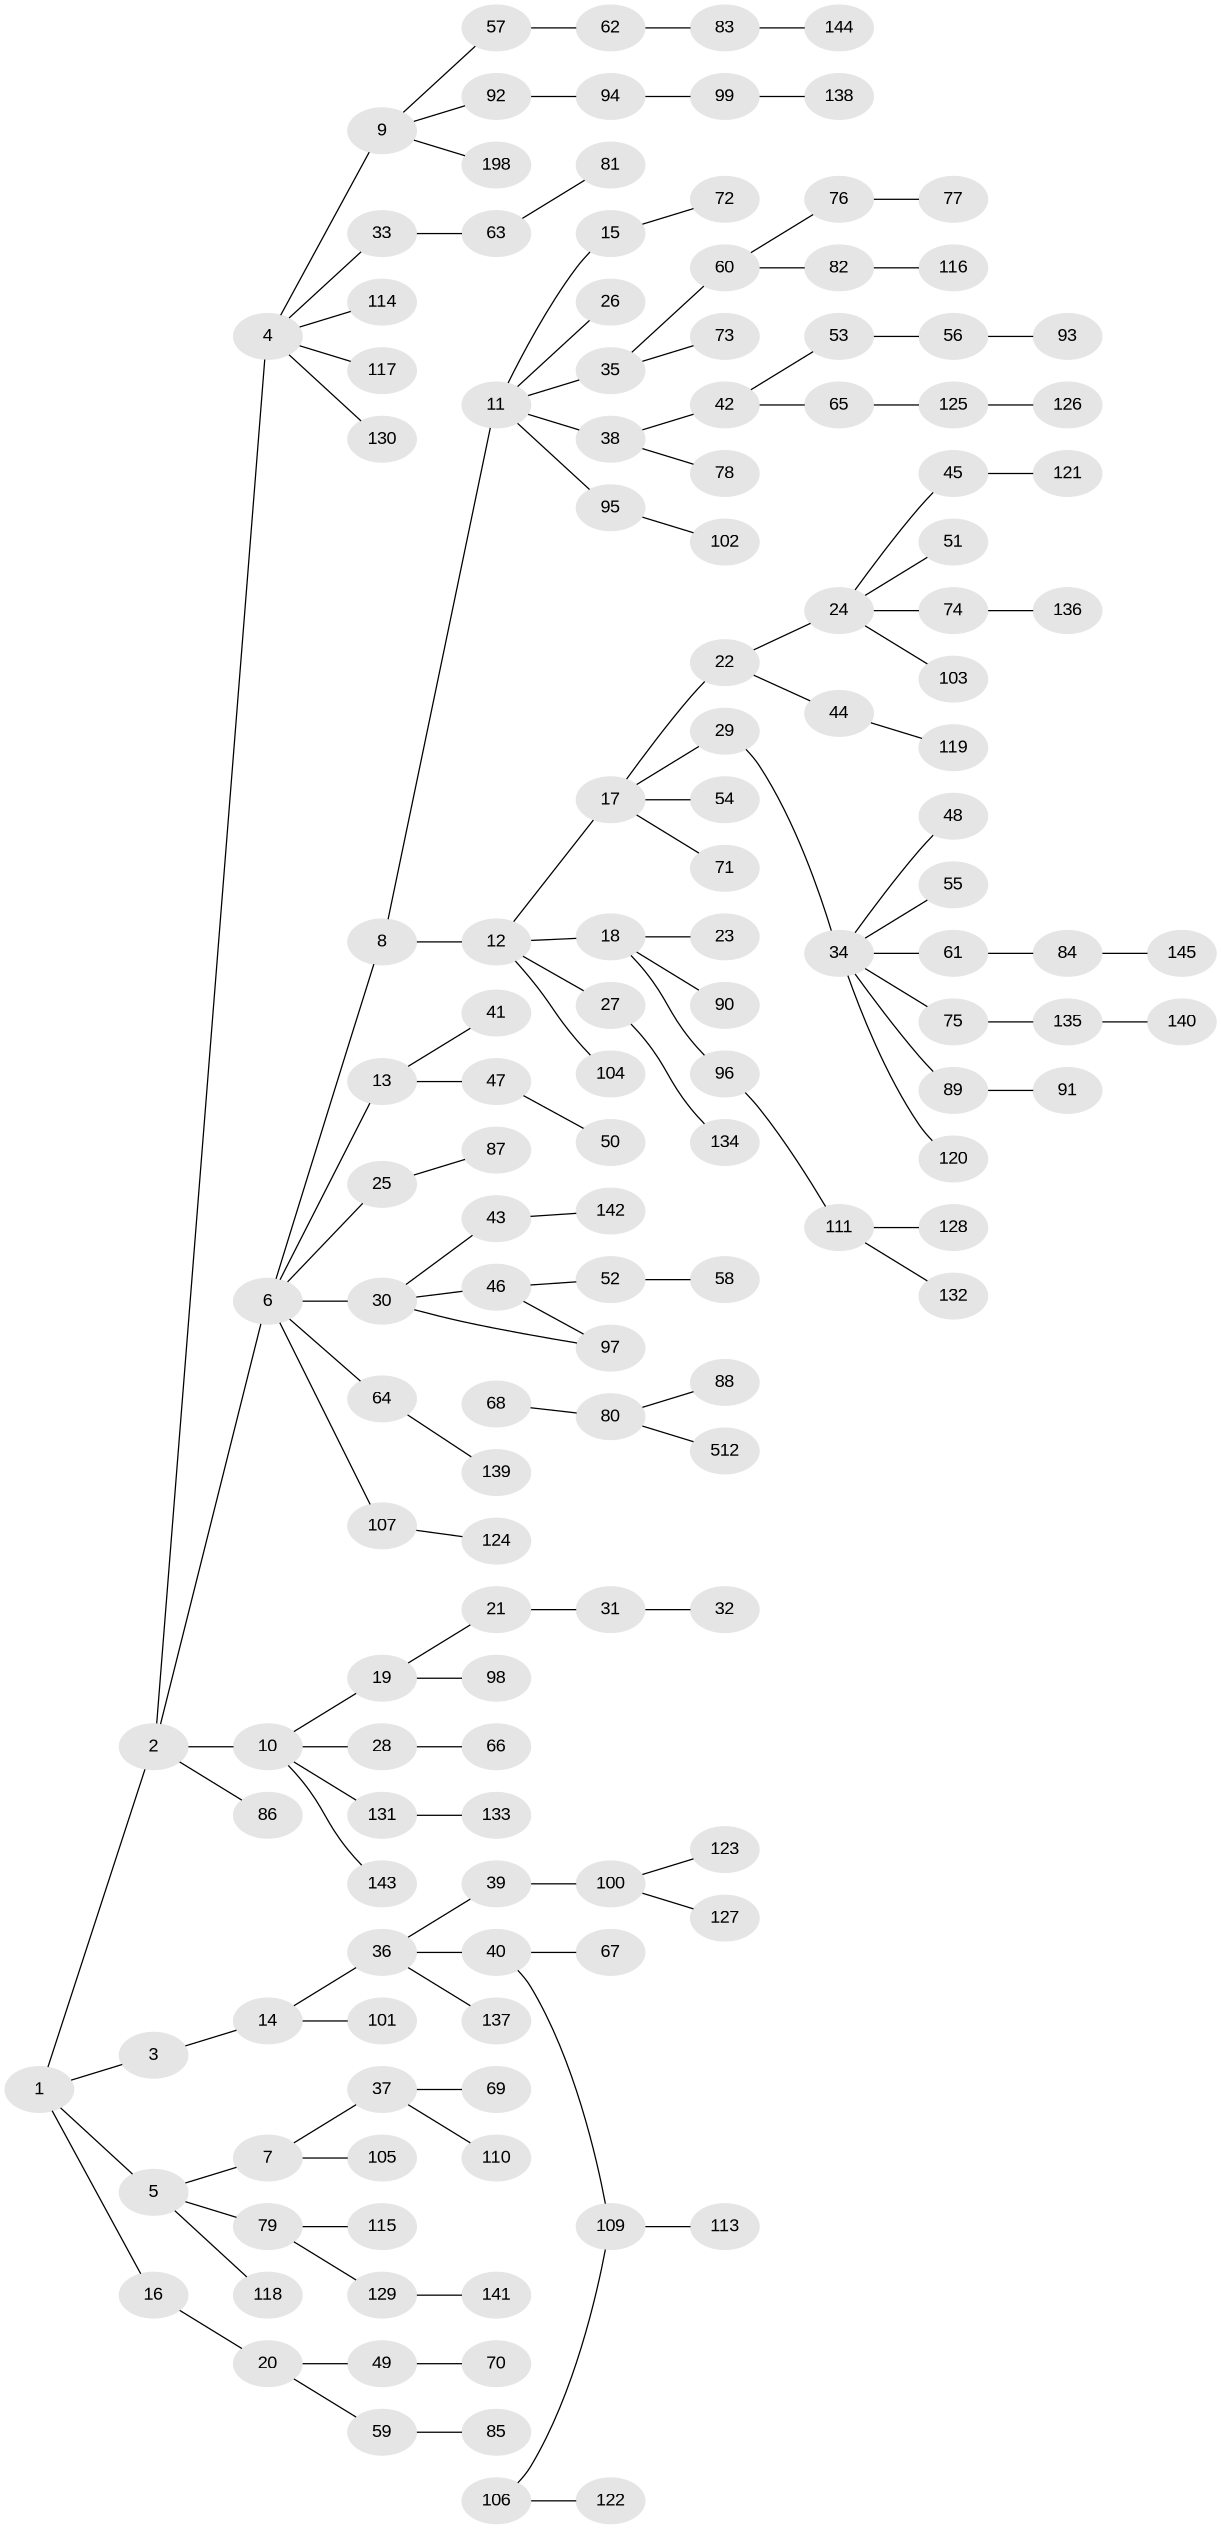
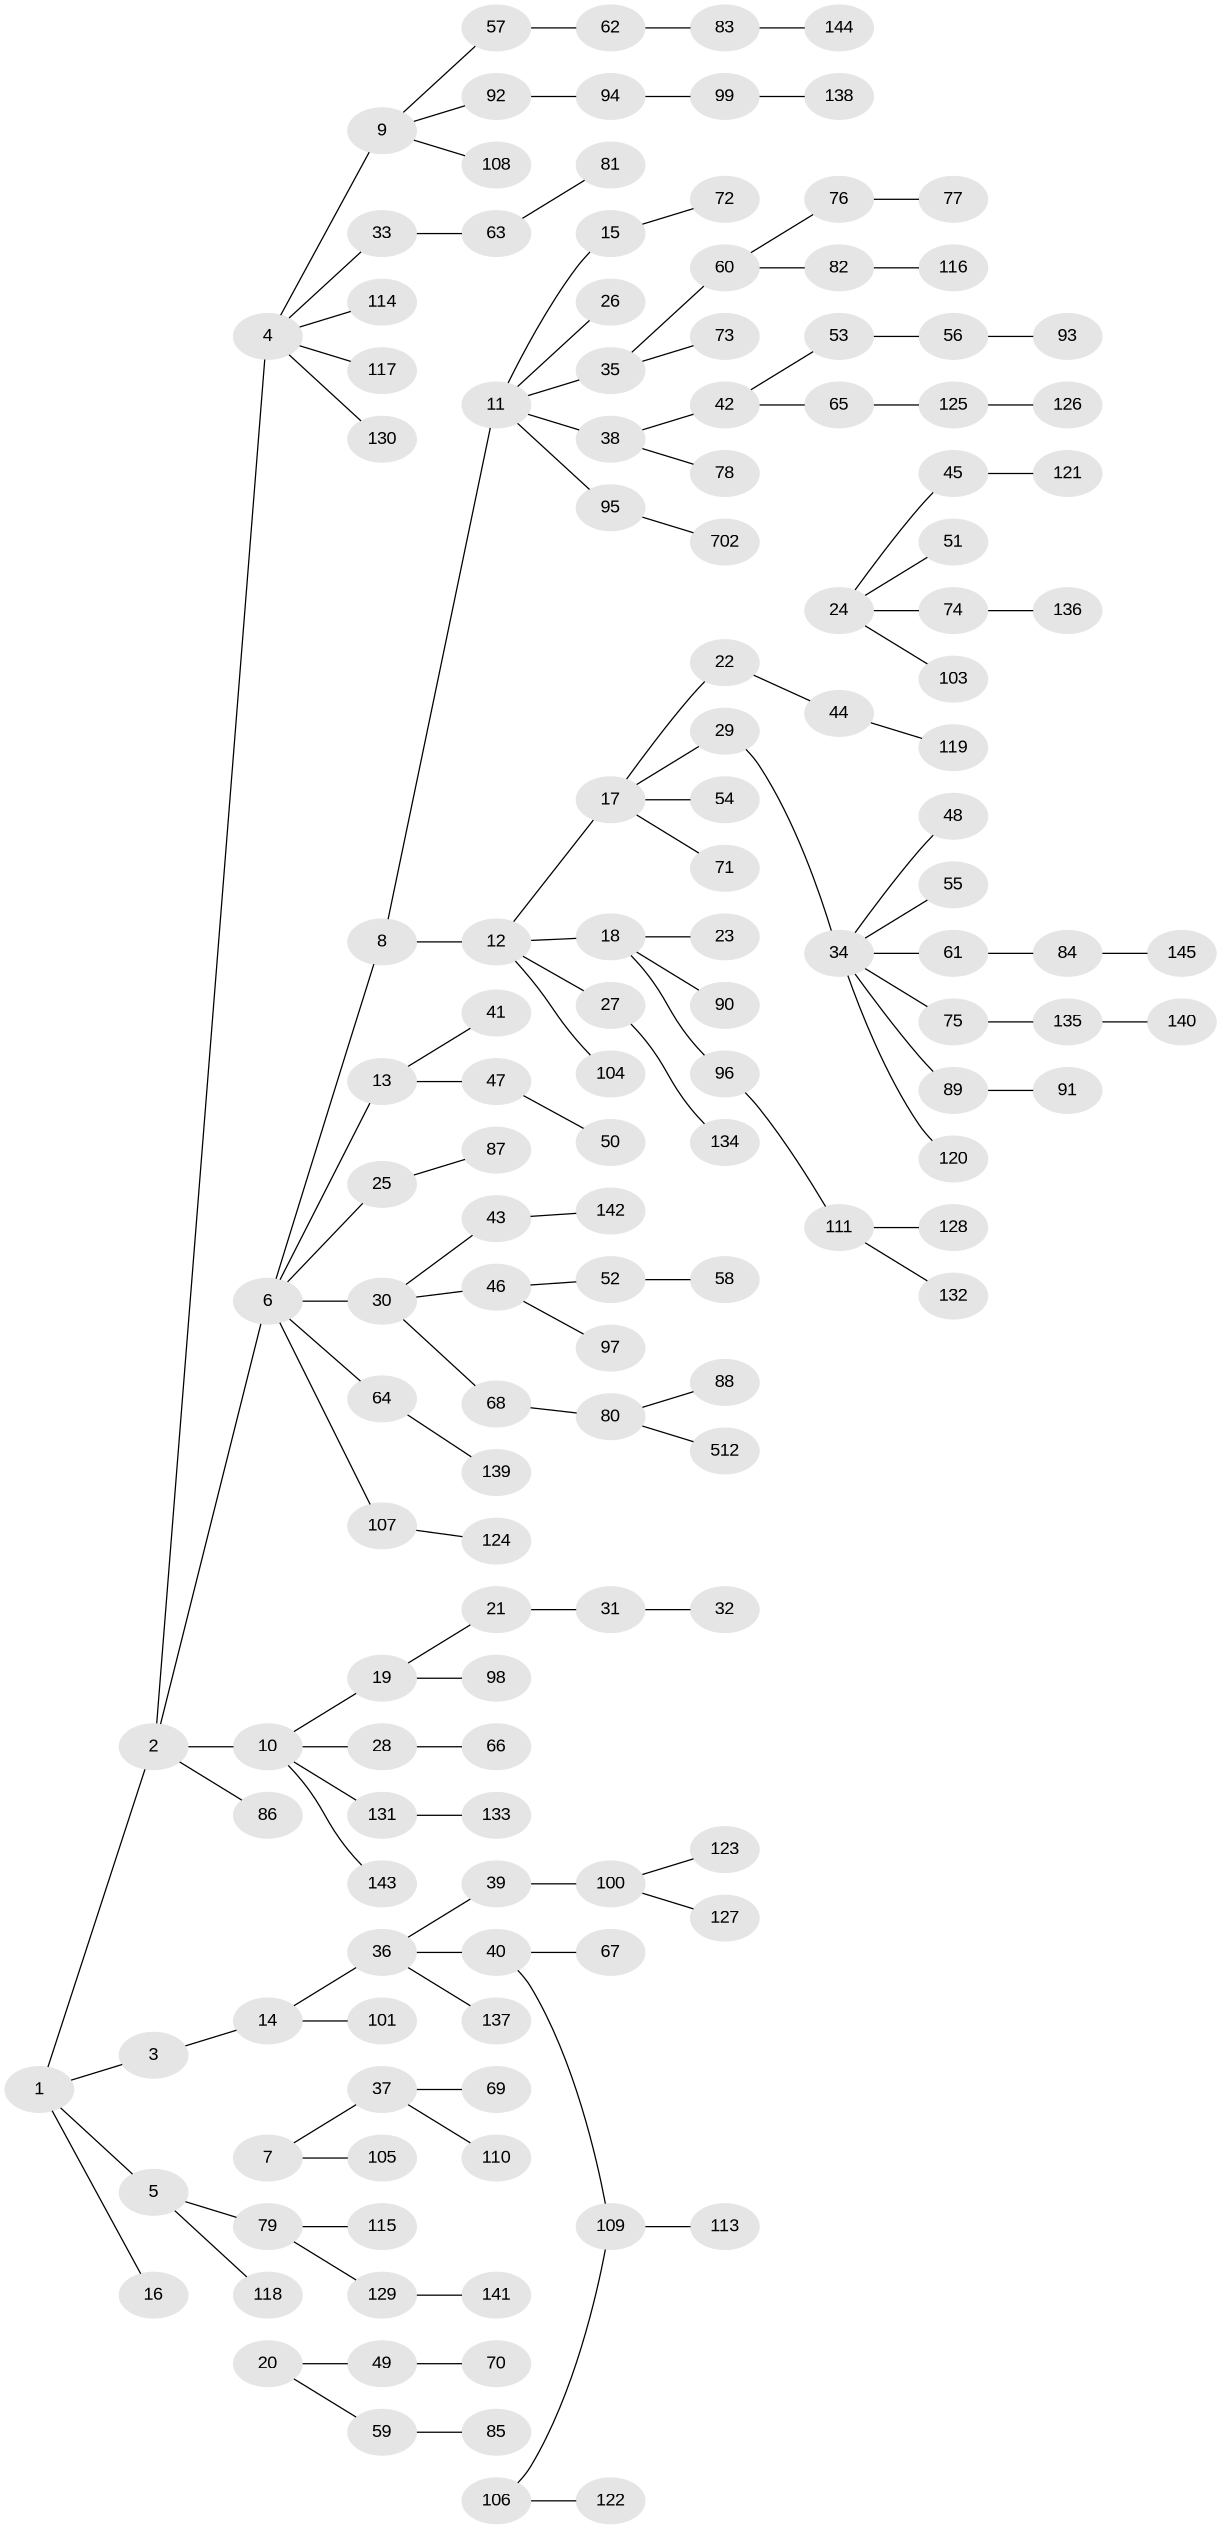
(496, 165) -> (496, 165)
(725, 542) -> (725, 542)
(782, 637) -> none
(495, 1328) -> (439, 1353)
(211, 2175) -> none
(211, 2329) -> none
